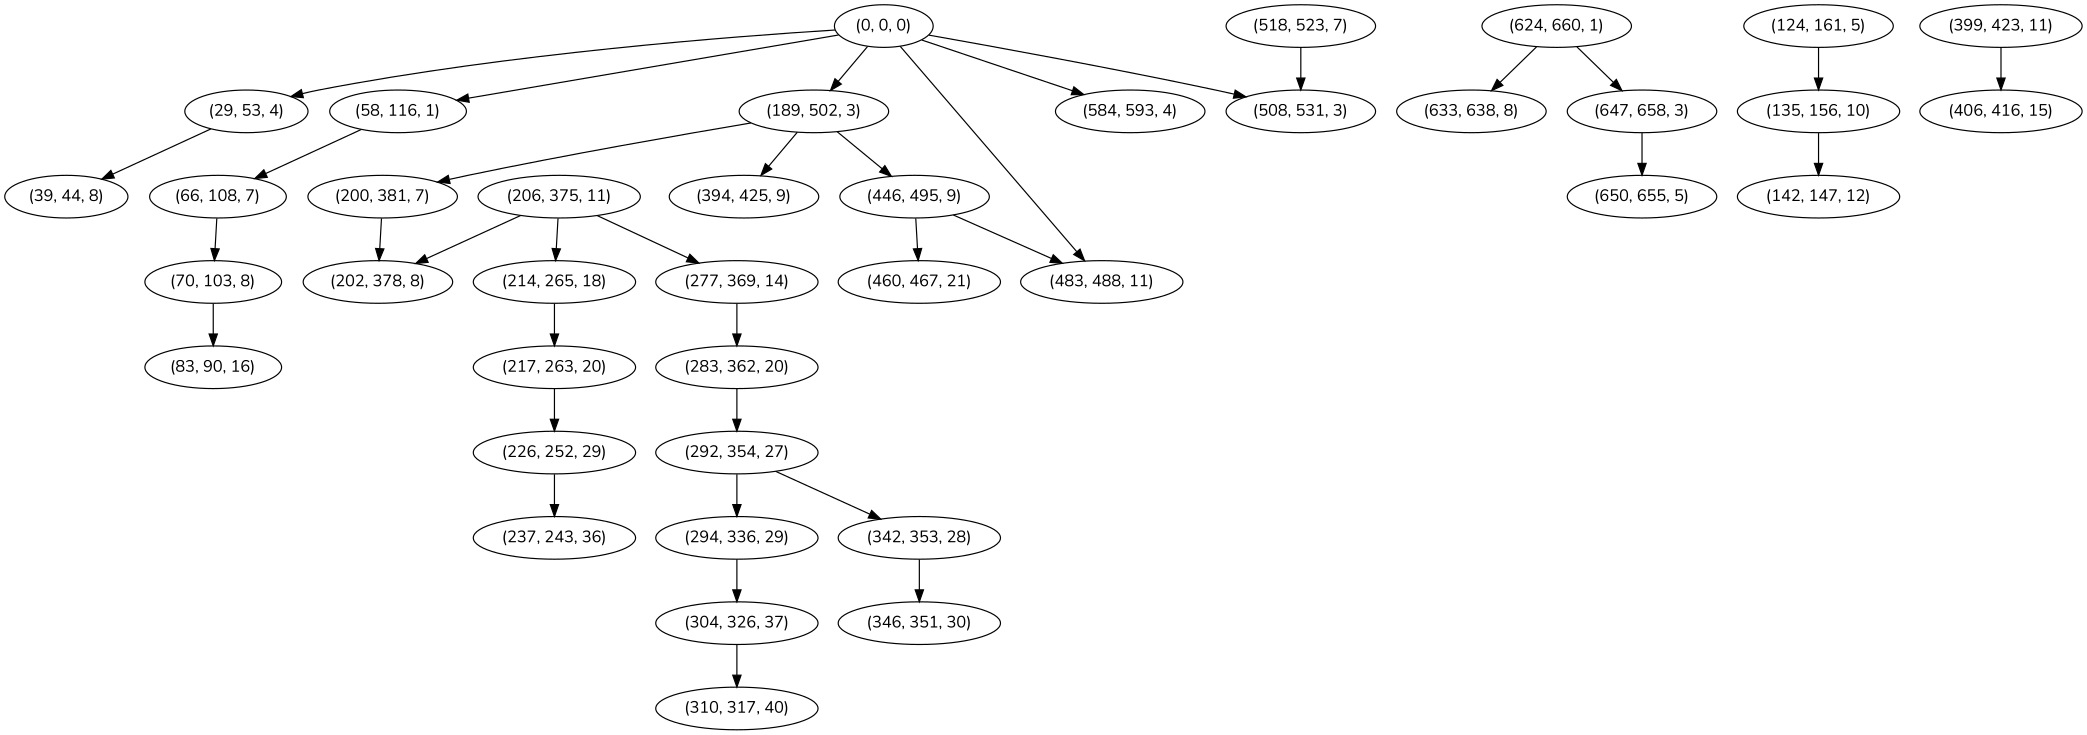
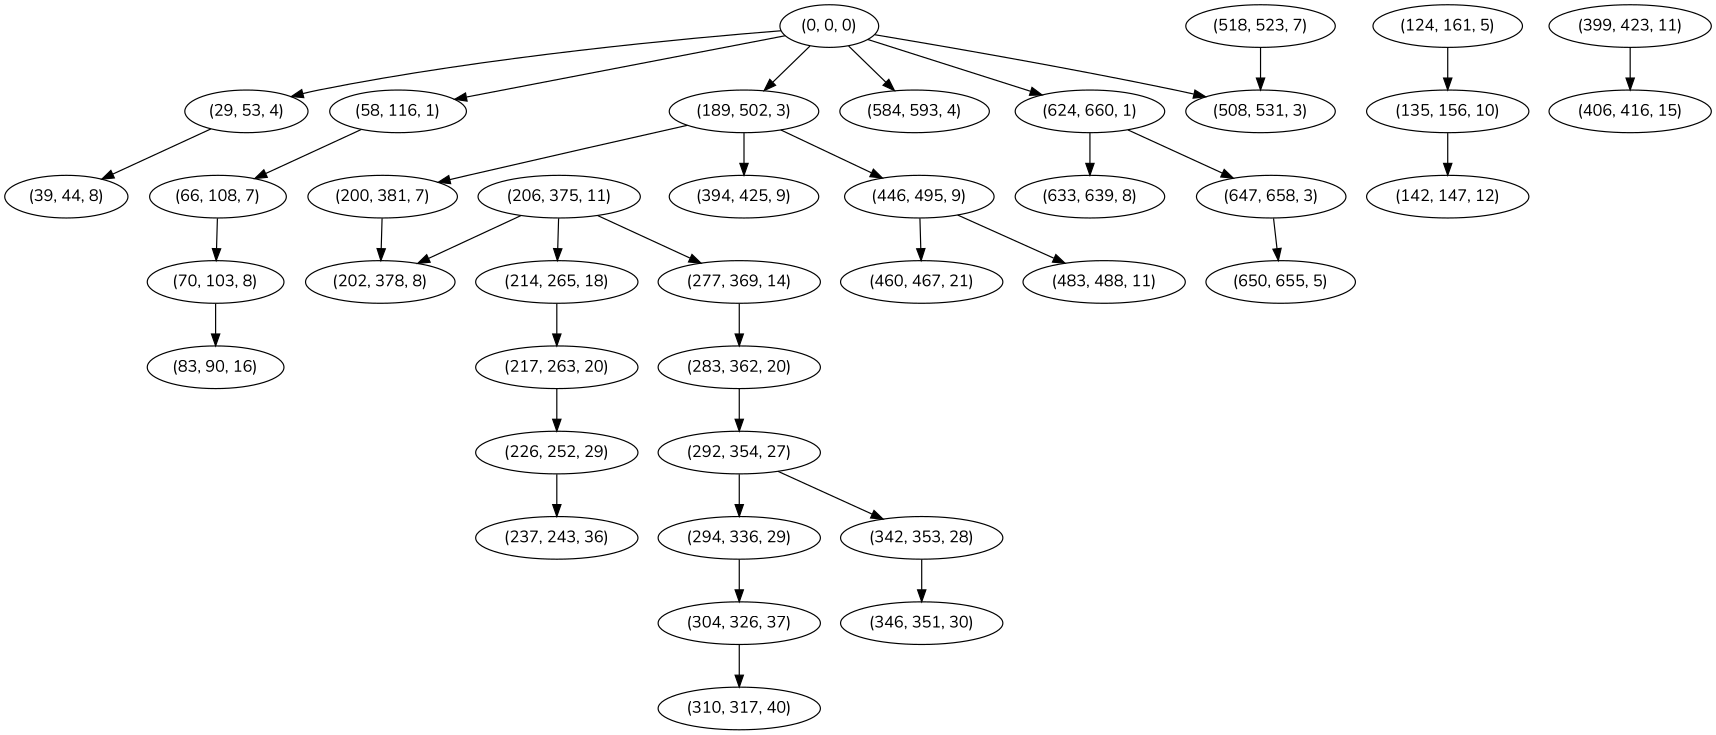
(1471, 111) -> (1090, 197)
(988, 149) -> (949, 65)
